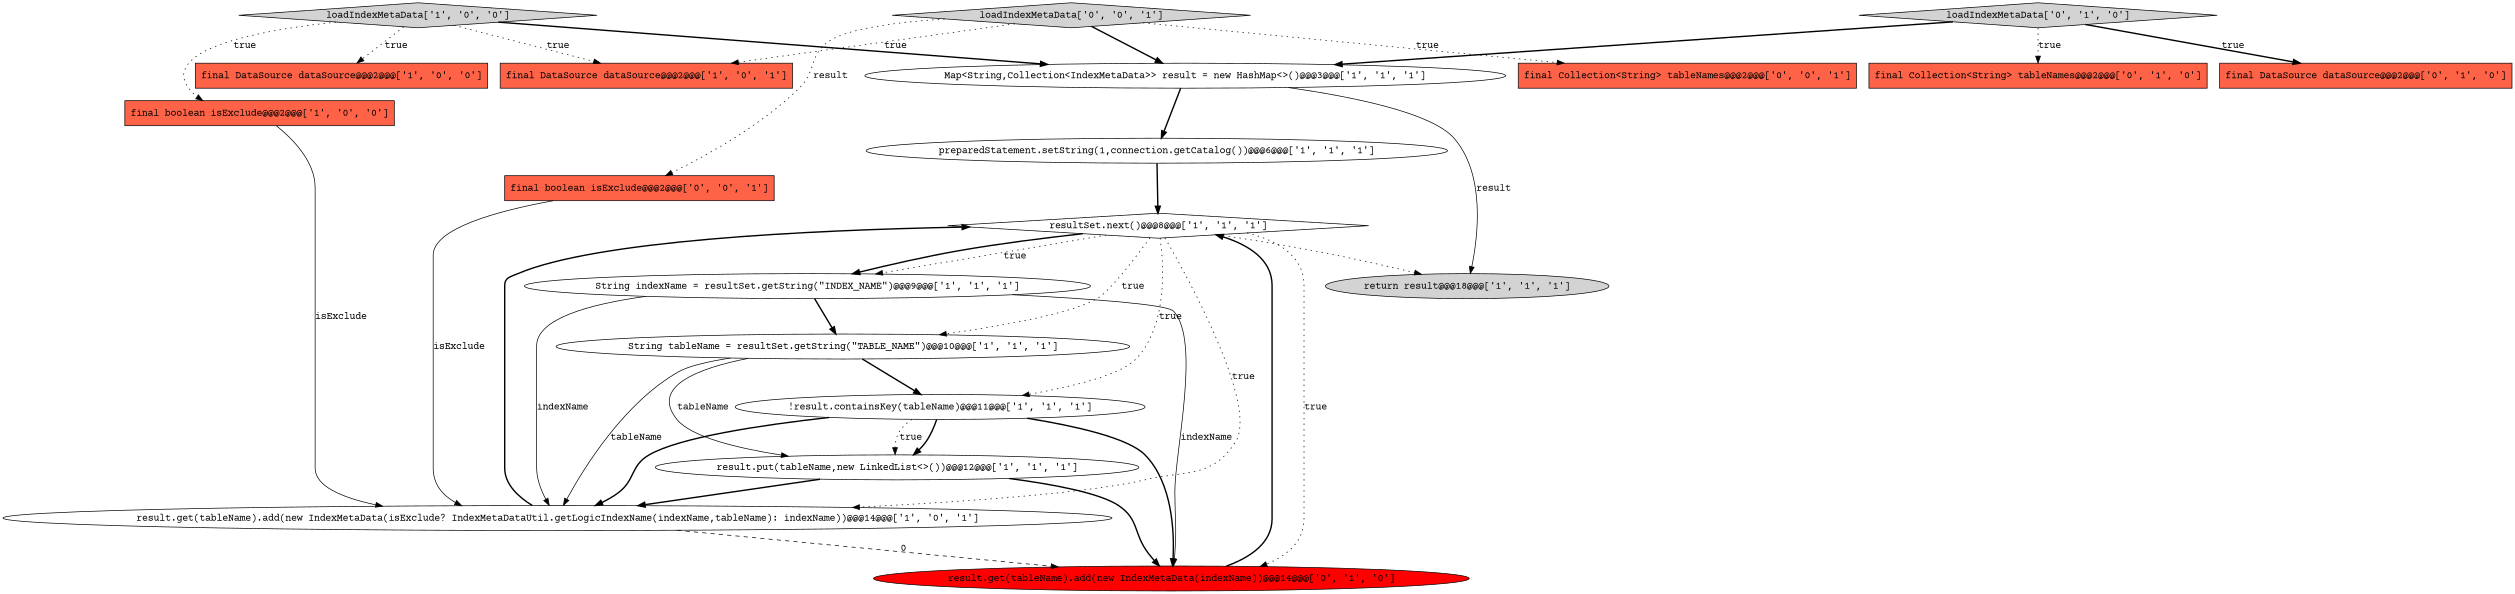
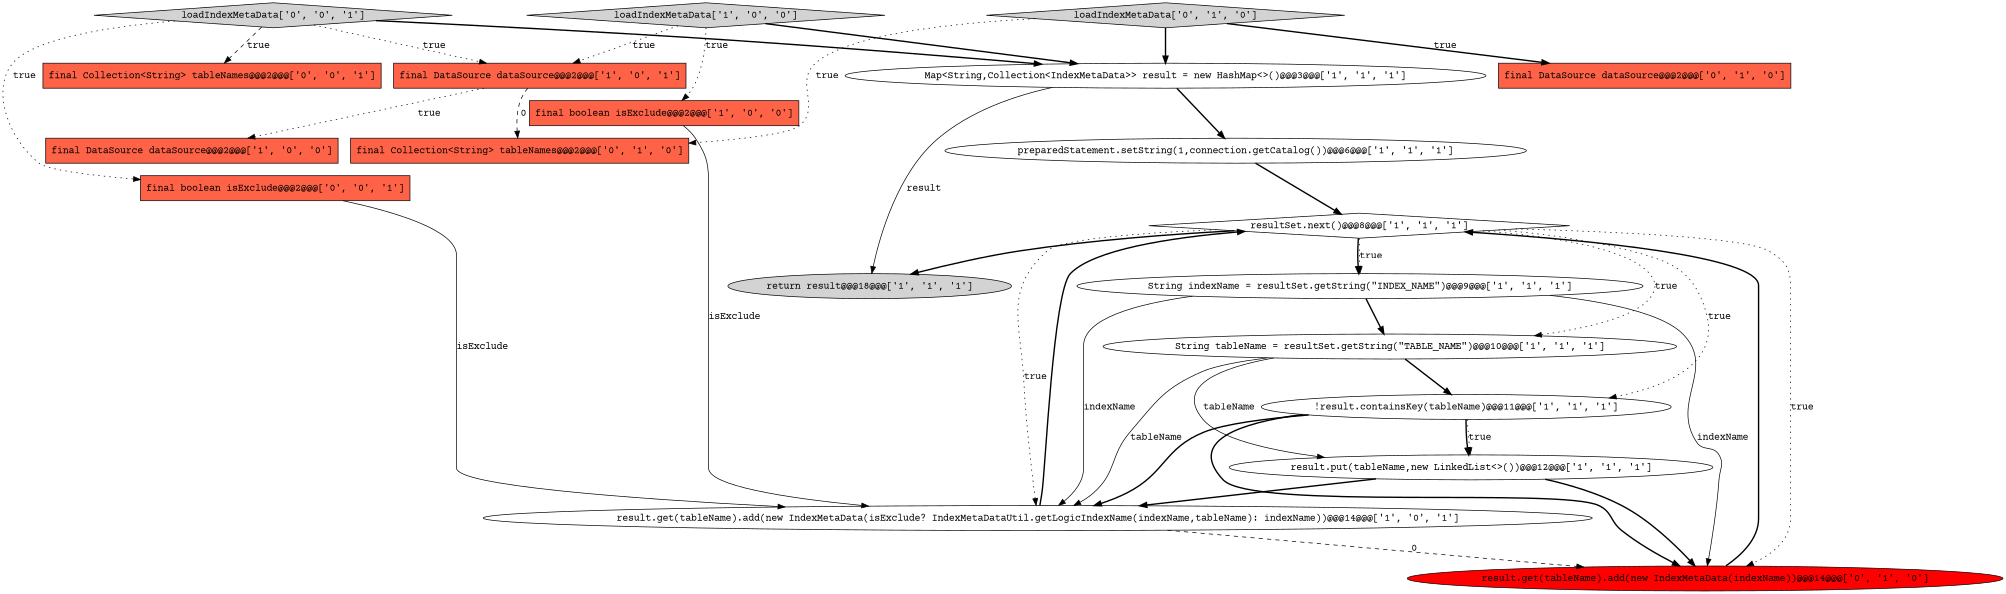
(383, 43) -> (369, 112)
(1350, 43) -> (246, 43)
(830, 76) -> (25, 76)
none -> (518, 109)
(1316, 251) -> (1043, 248)
